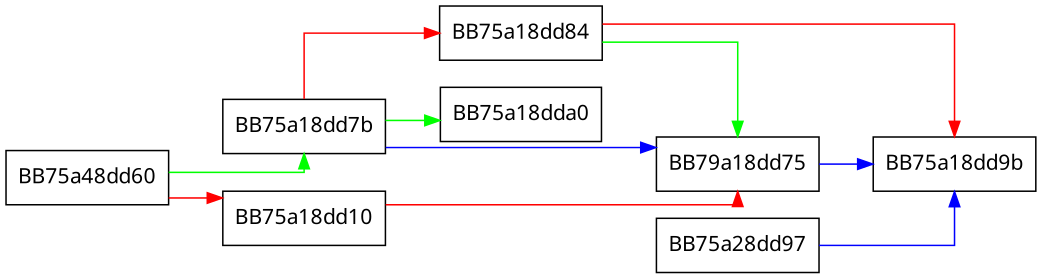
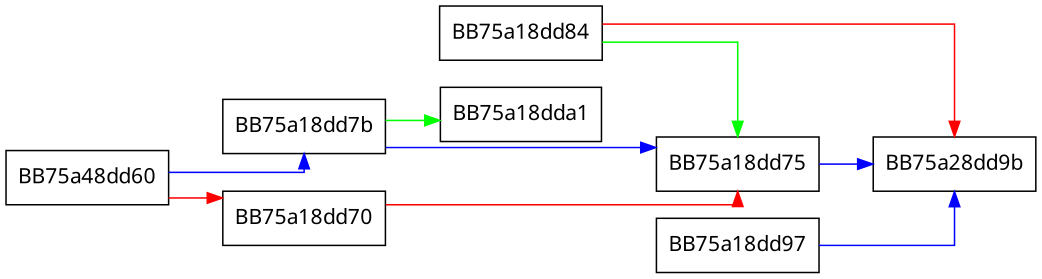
(331, 33) -> none
(521, 114) -> (521, 114)
(738, 164) -> (738, 164)
(955, 164) -> (955, 164)
(238, 172) -> (238, 172)
(304, 218) -> (304, 218)
(738, 245) -> (738, 245)
